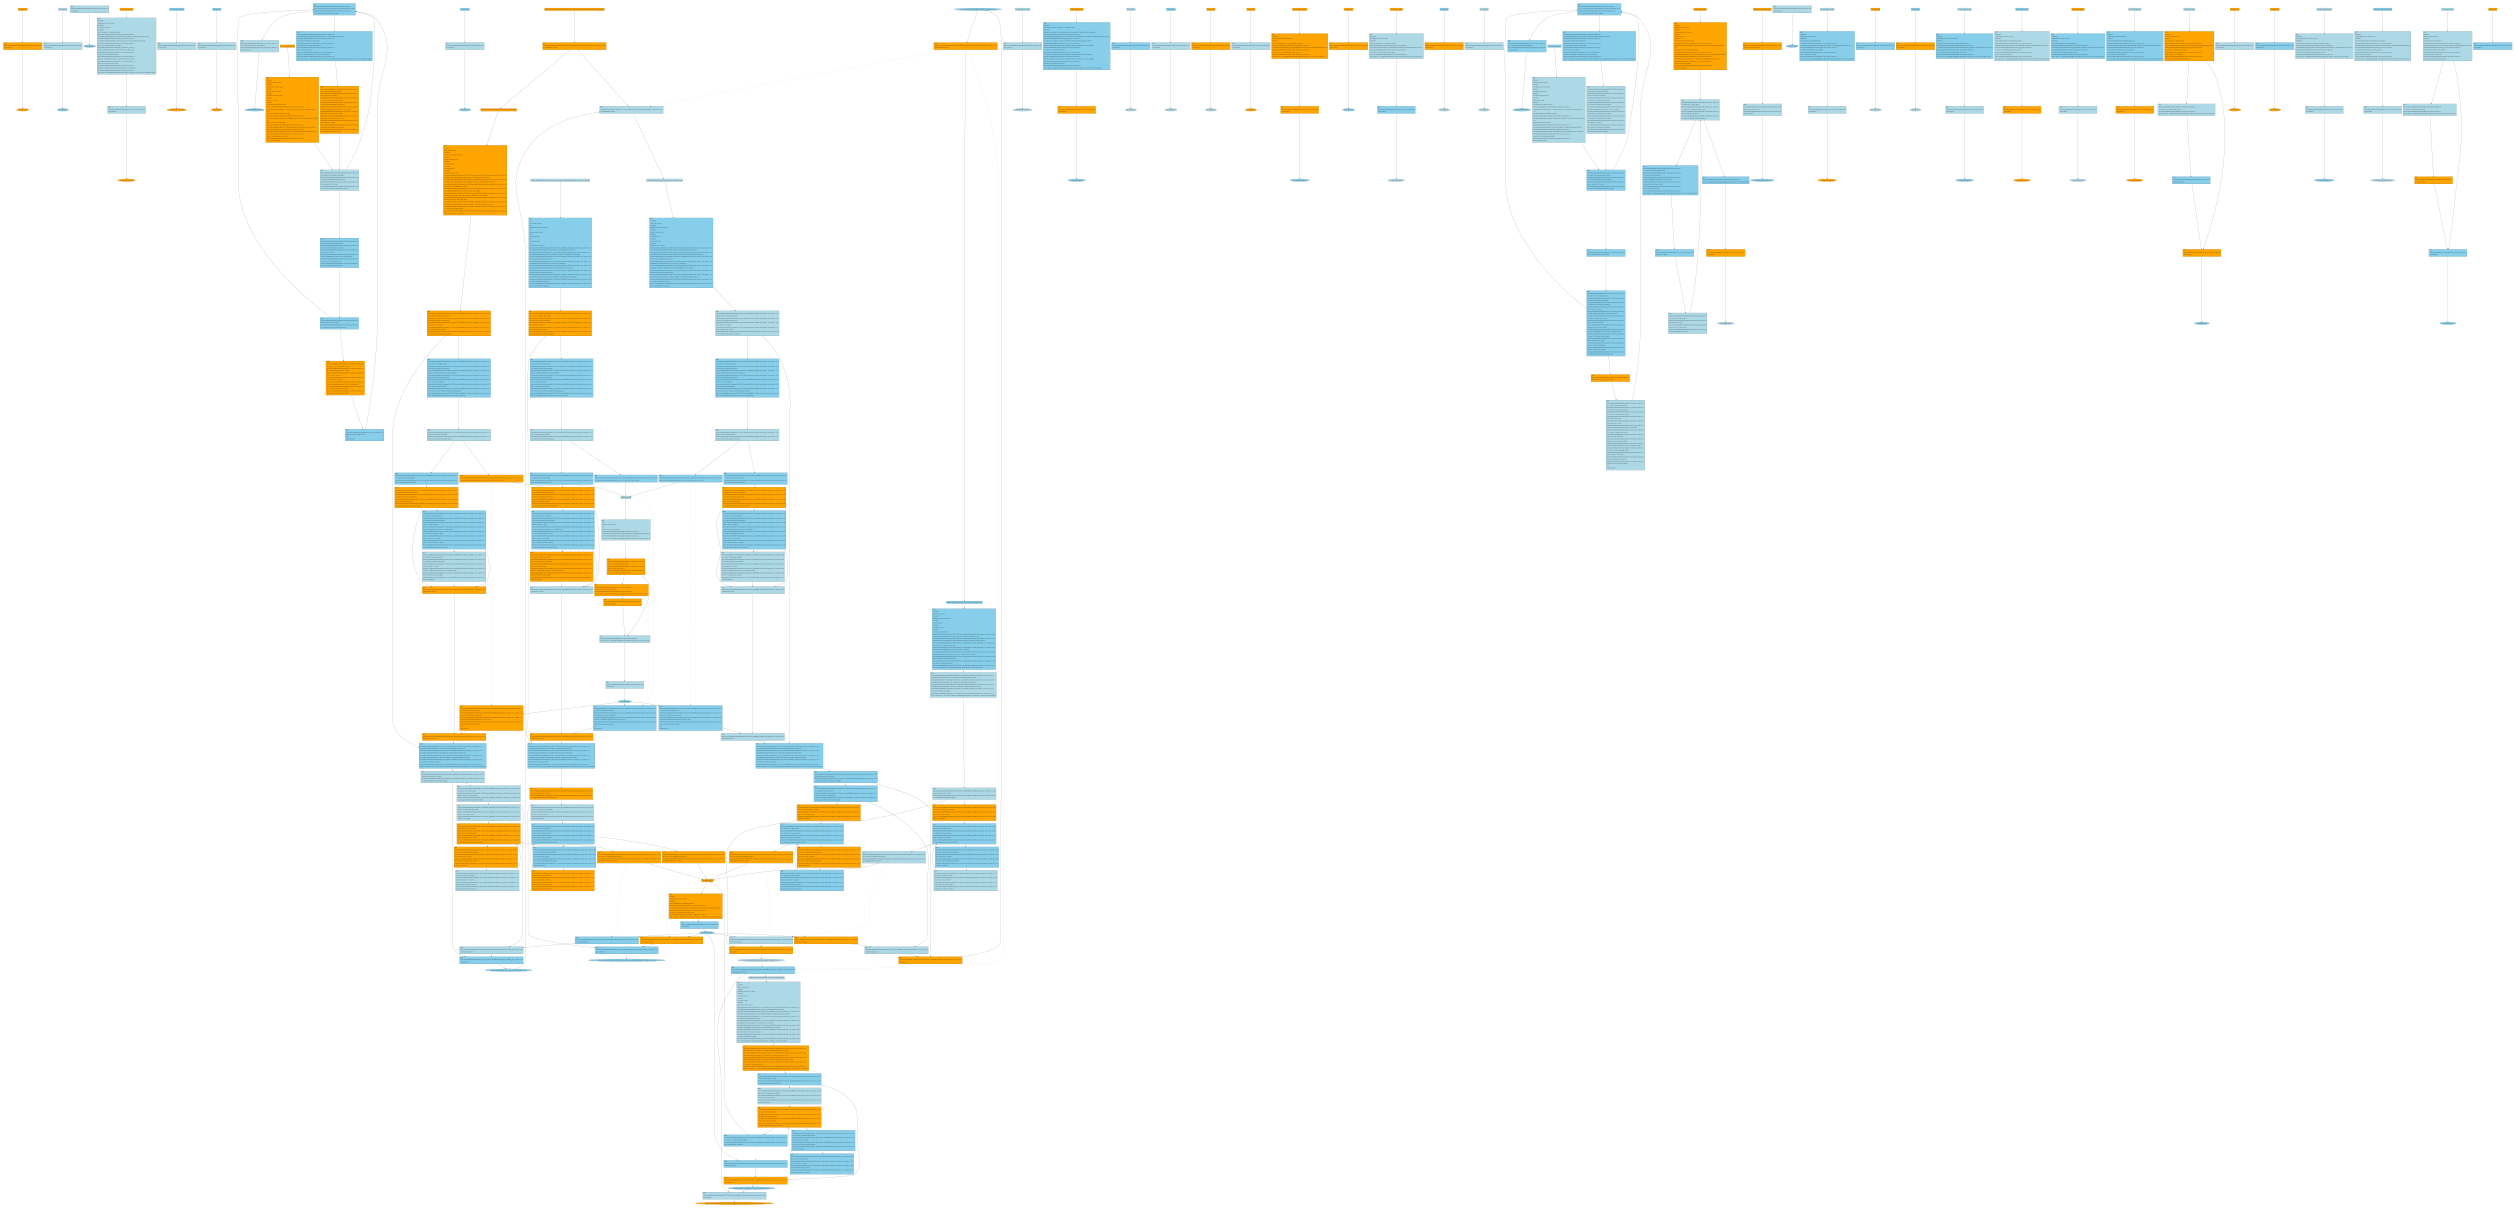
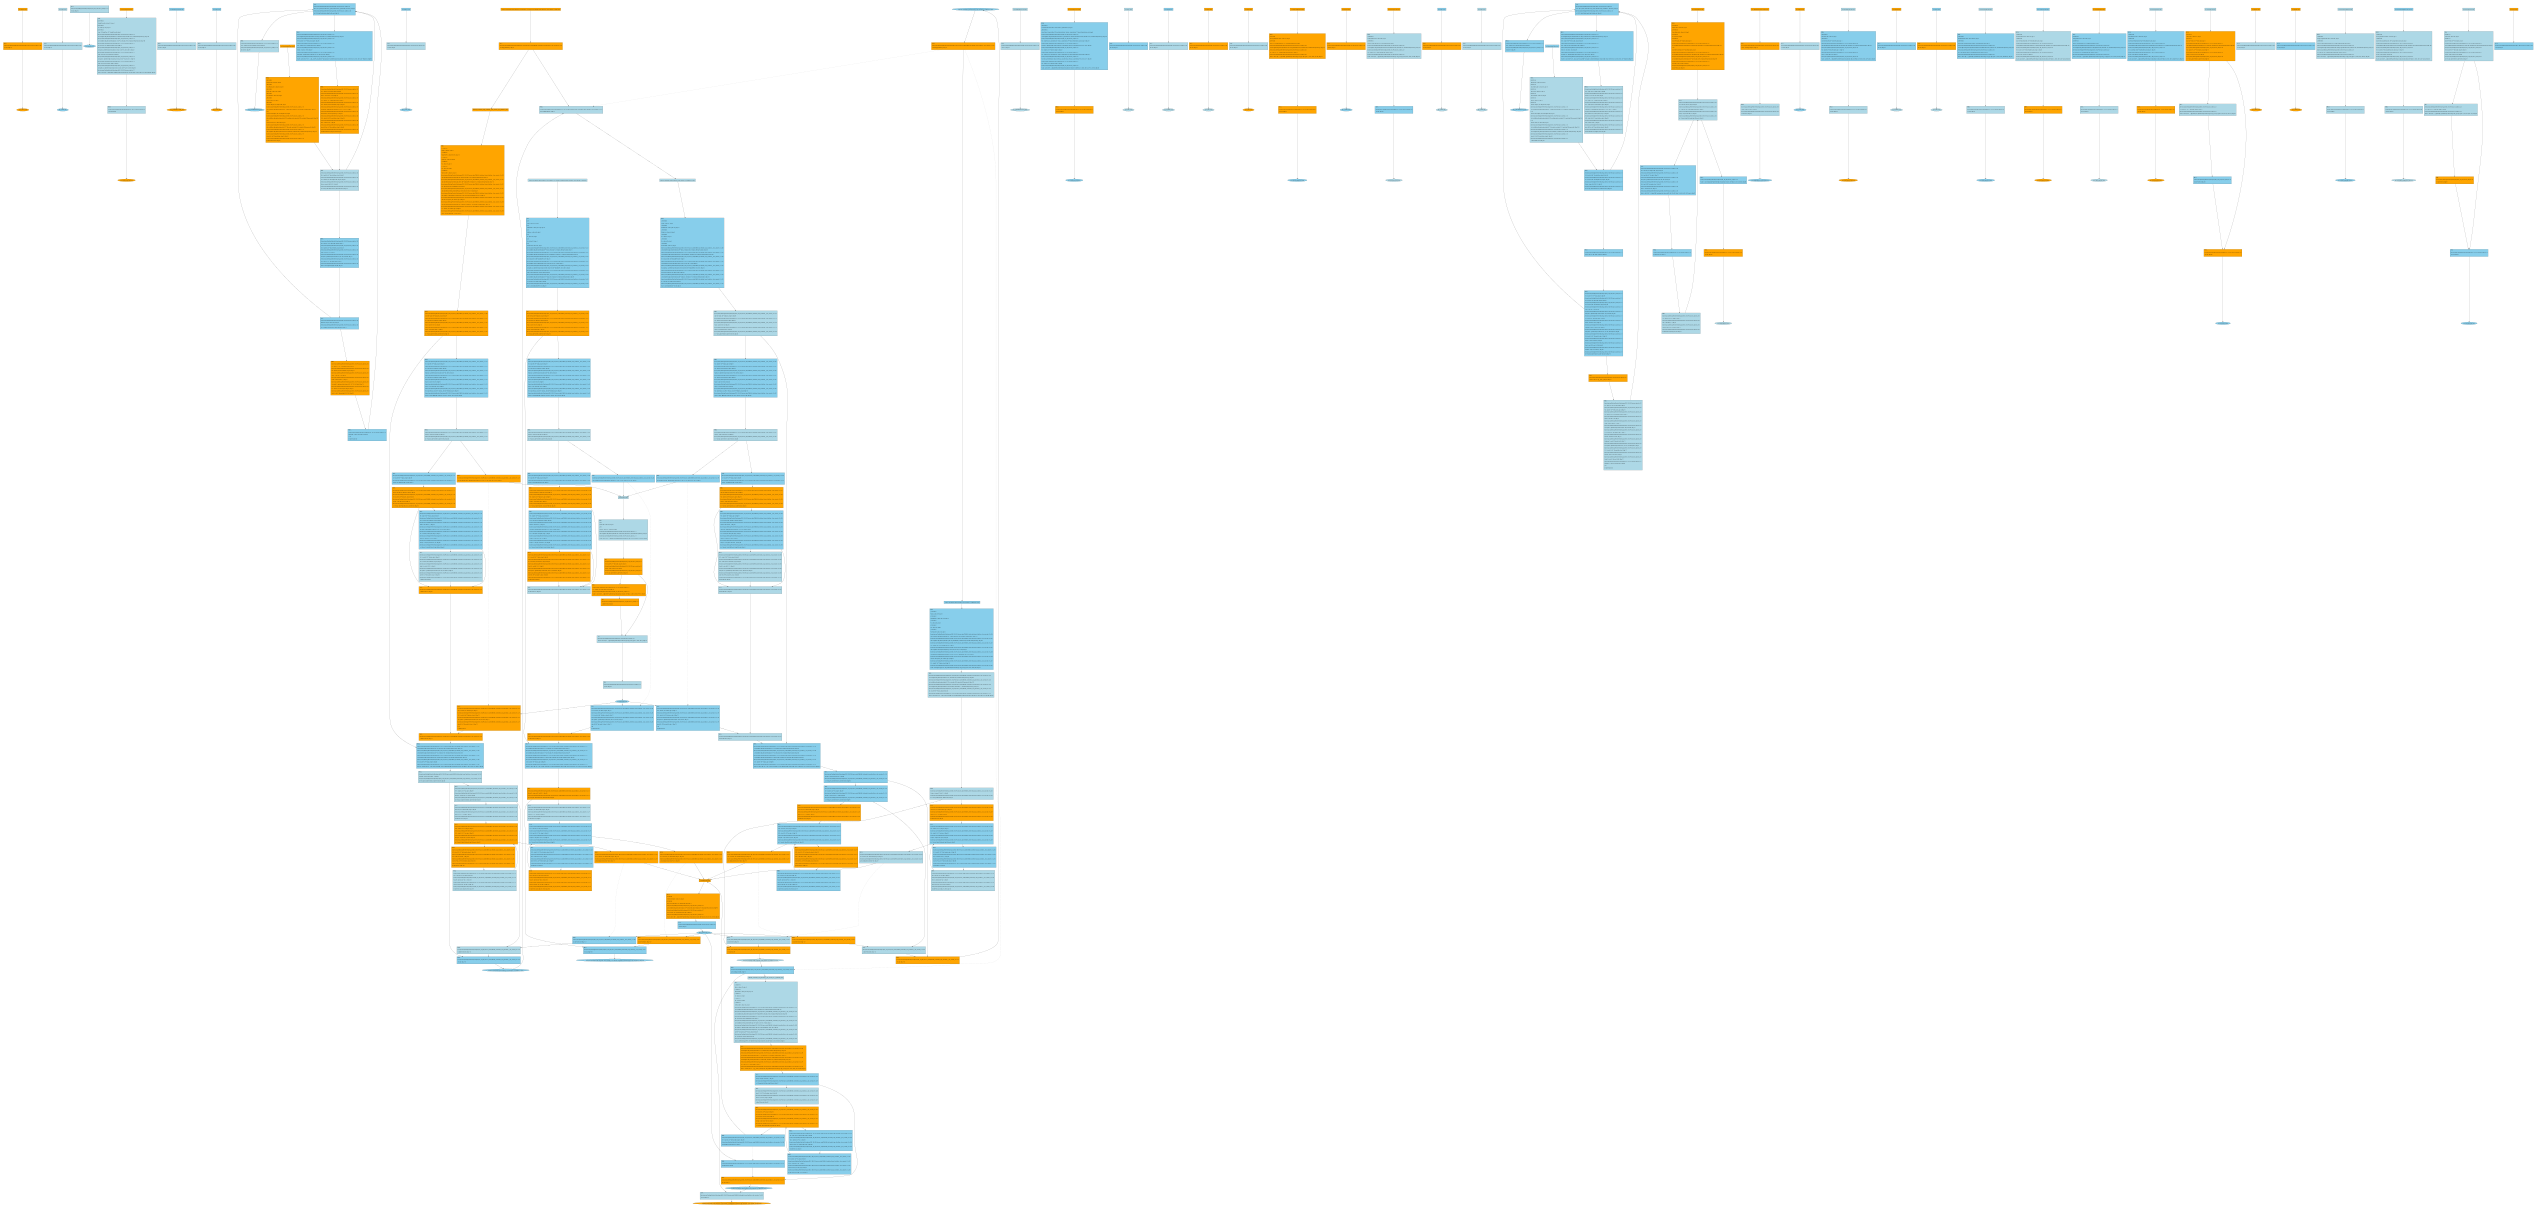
none -> (1800, 9)
